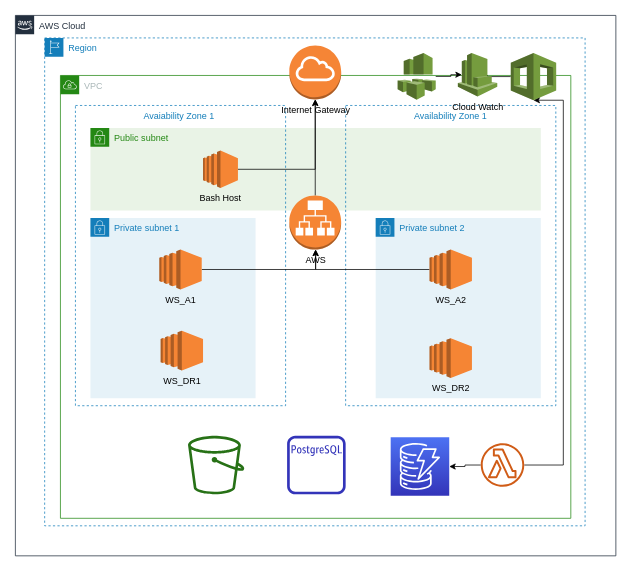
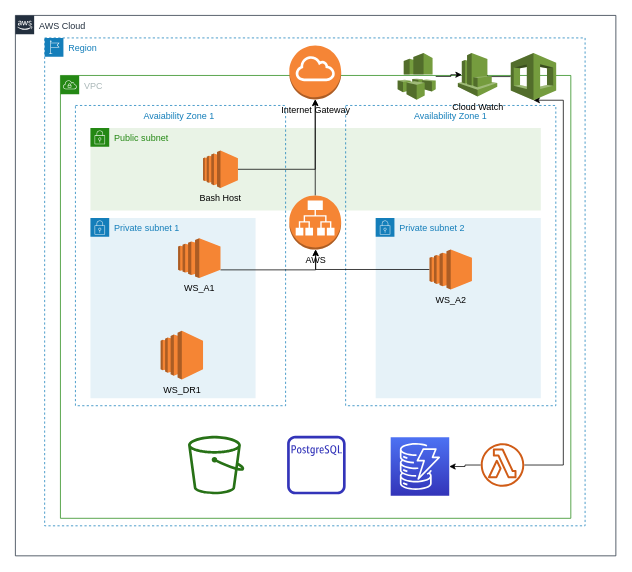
(180, 269) -> (199, 258)
(182, 350) -> (182, 355)
(450, 358) -> none
